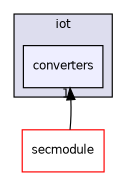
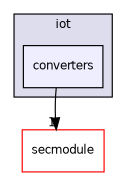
(71, 115) -> (55, 105)
